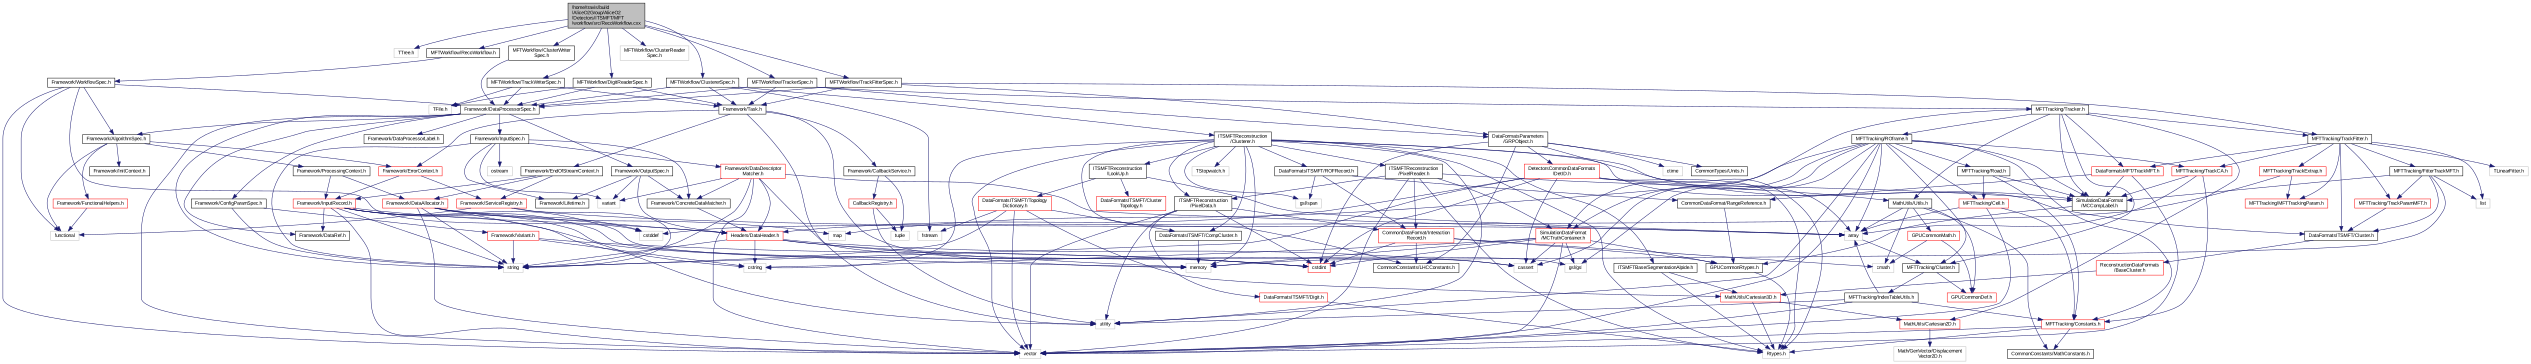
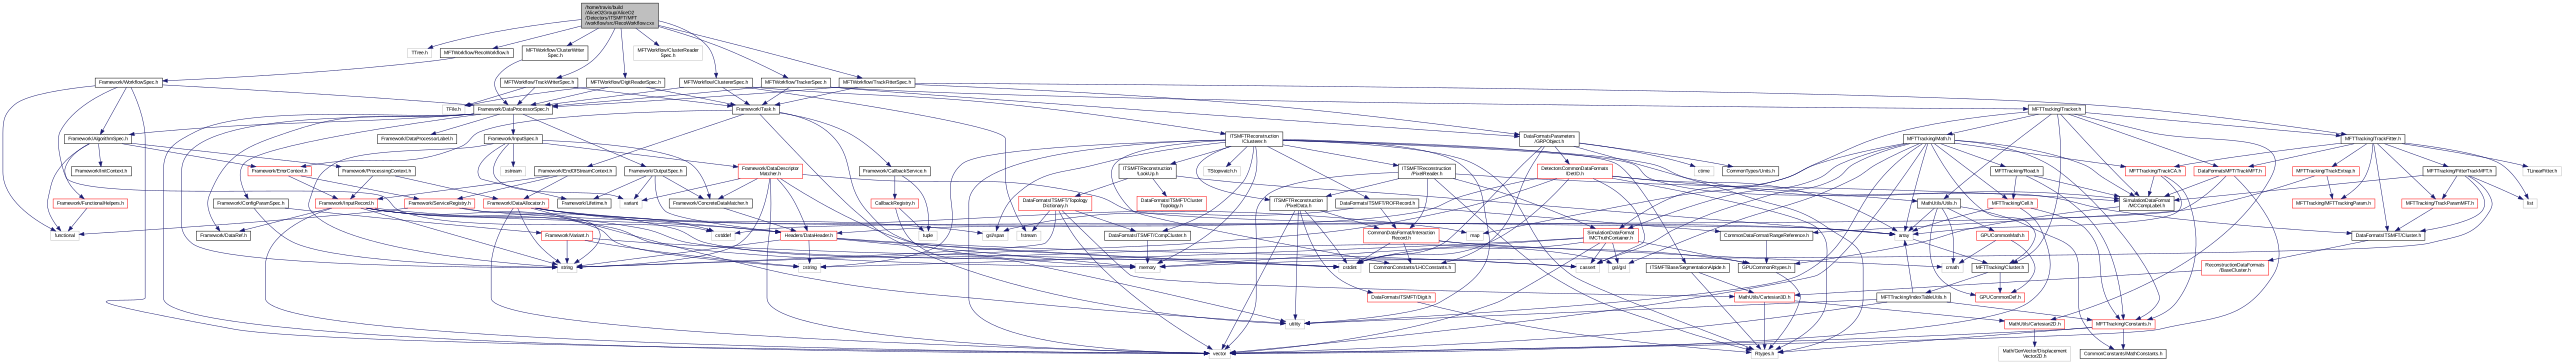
(1882, 139) -> (1929, 139)
none -> (756, 221)
(1319, 268) -> (1350, 268)
